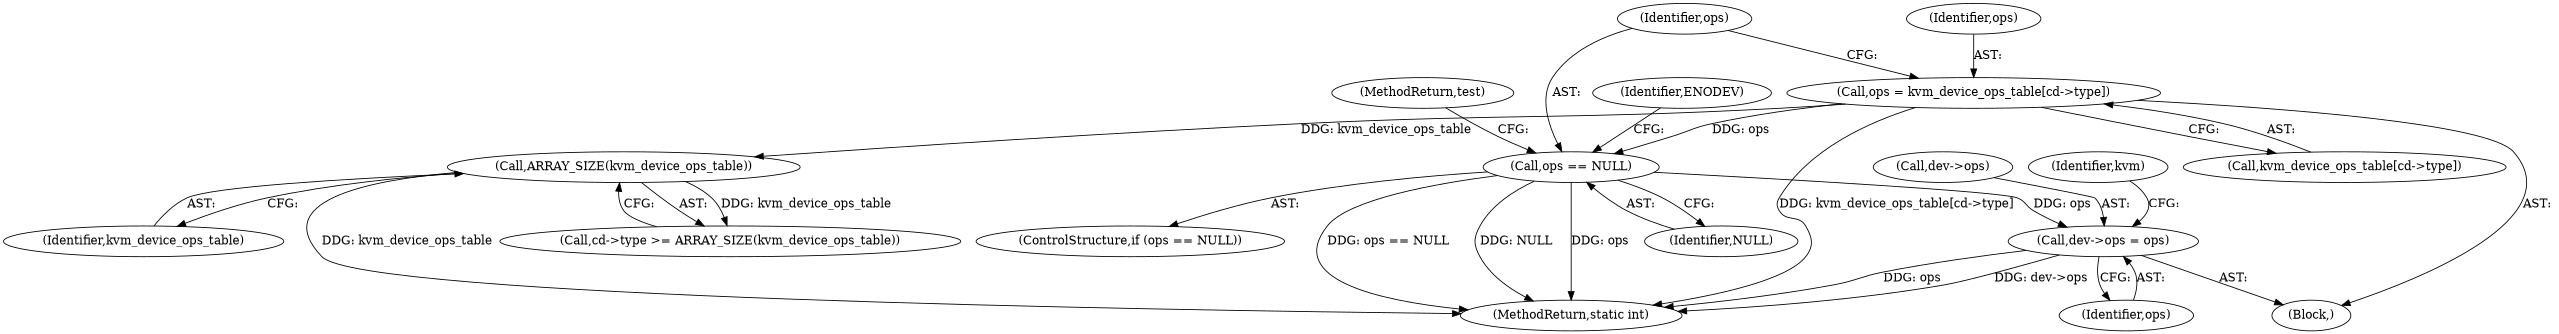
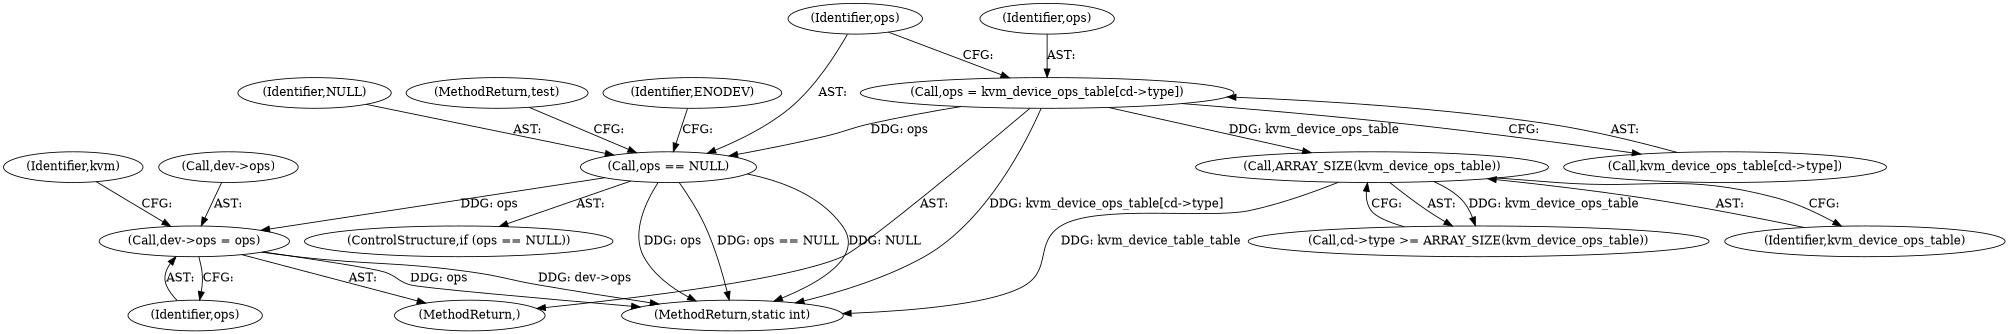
(1660, 197) -> none
(407, 241) -> (1151, 241)
(2311, 316) -> (470, 316)
